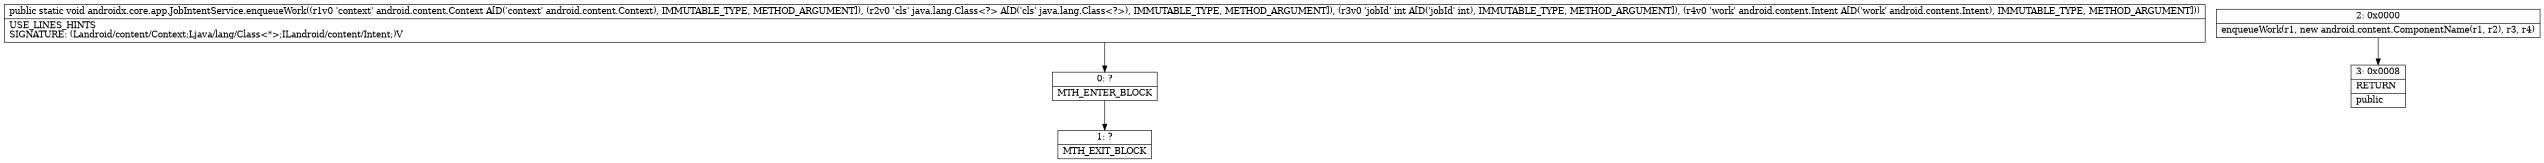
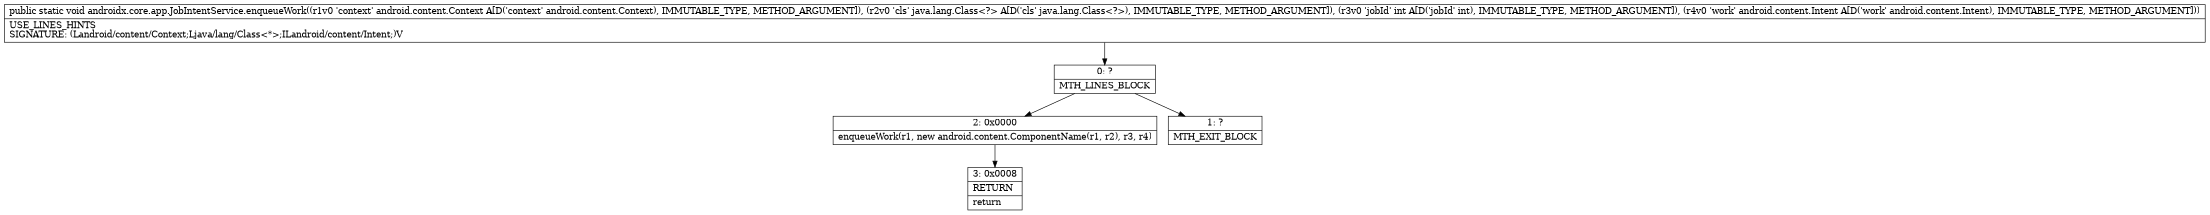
(1105, 93) -> (1105, 86)
(2370, 100) -> (987, 203)
none -> (1053, 104)
